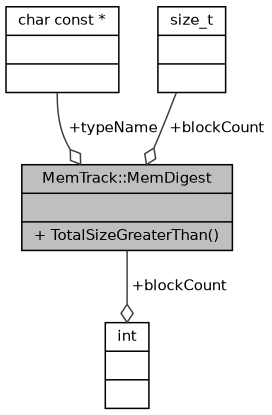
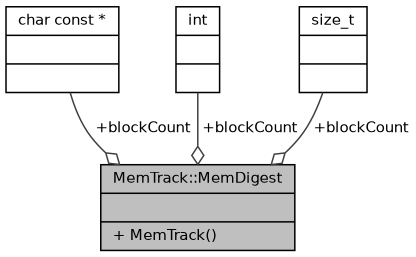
(111, 129) -> (141, 129)
(127, 235) -> (165, 235)
(127, 277) -> (198, 119)
